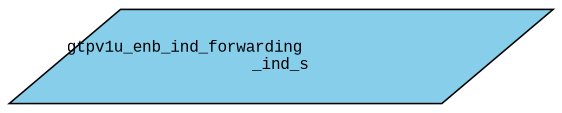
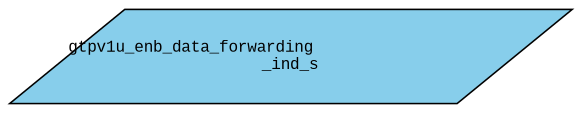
(281, 56) -> (291, 56)
